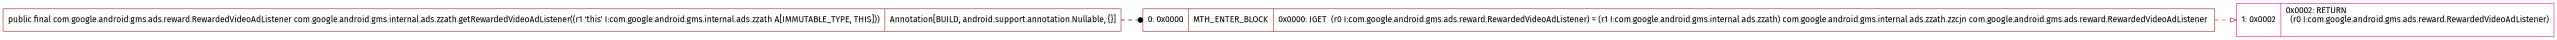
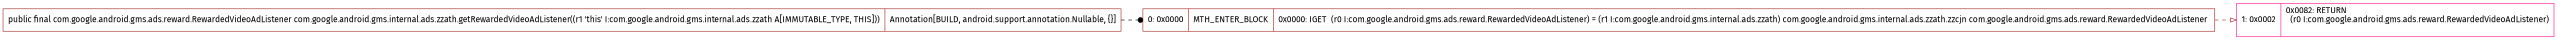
(2319, 11) -> (2319, 11)
